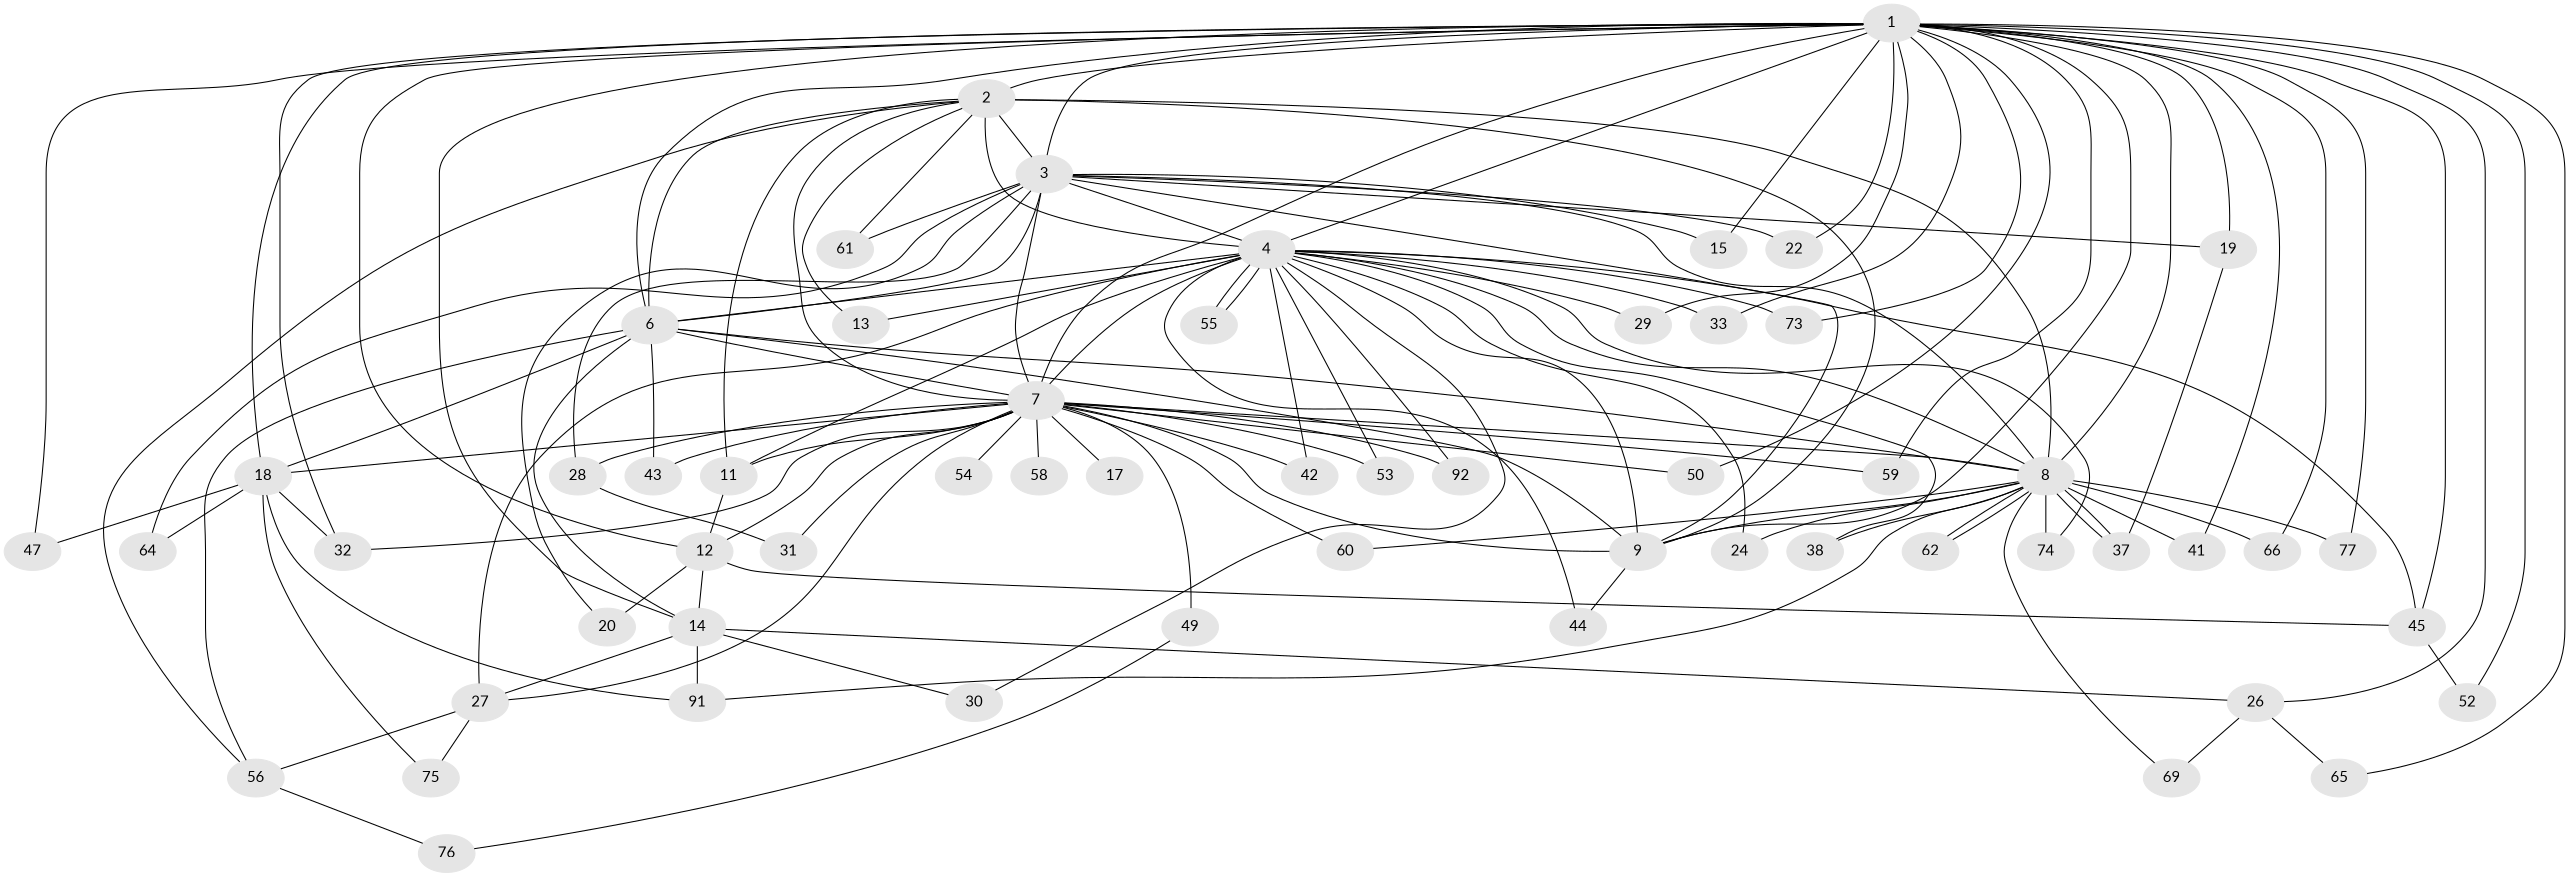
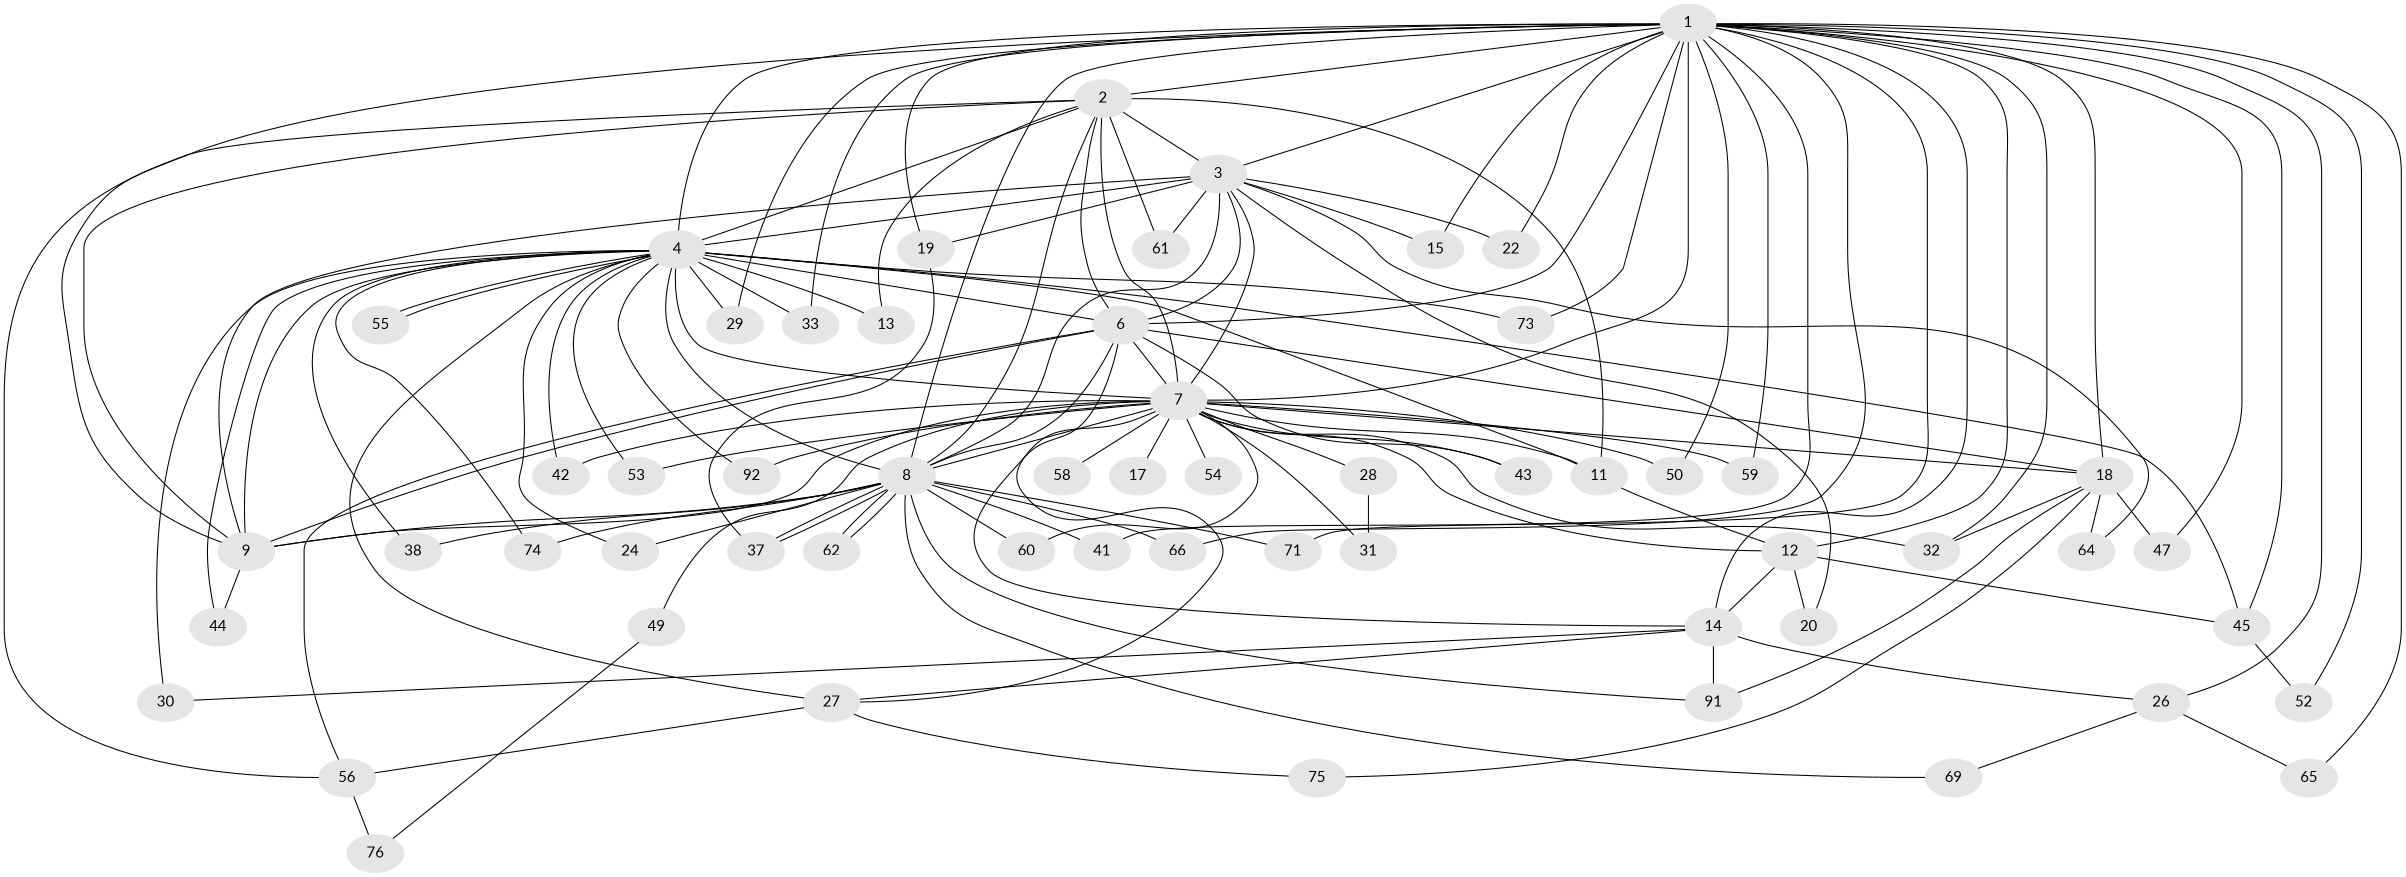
(726, 281) -> none
(2348, 552) -> (1293, 552)
